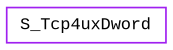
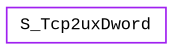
(86, 25) -> (86, 25)
